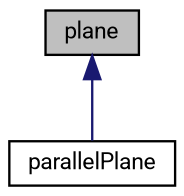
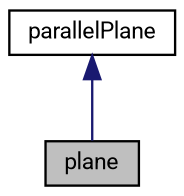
(92, 110) -> (92, 110)
